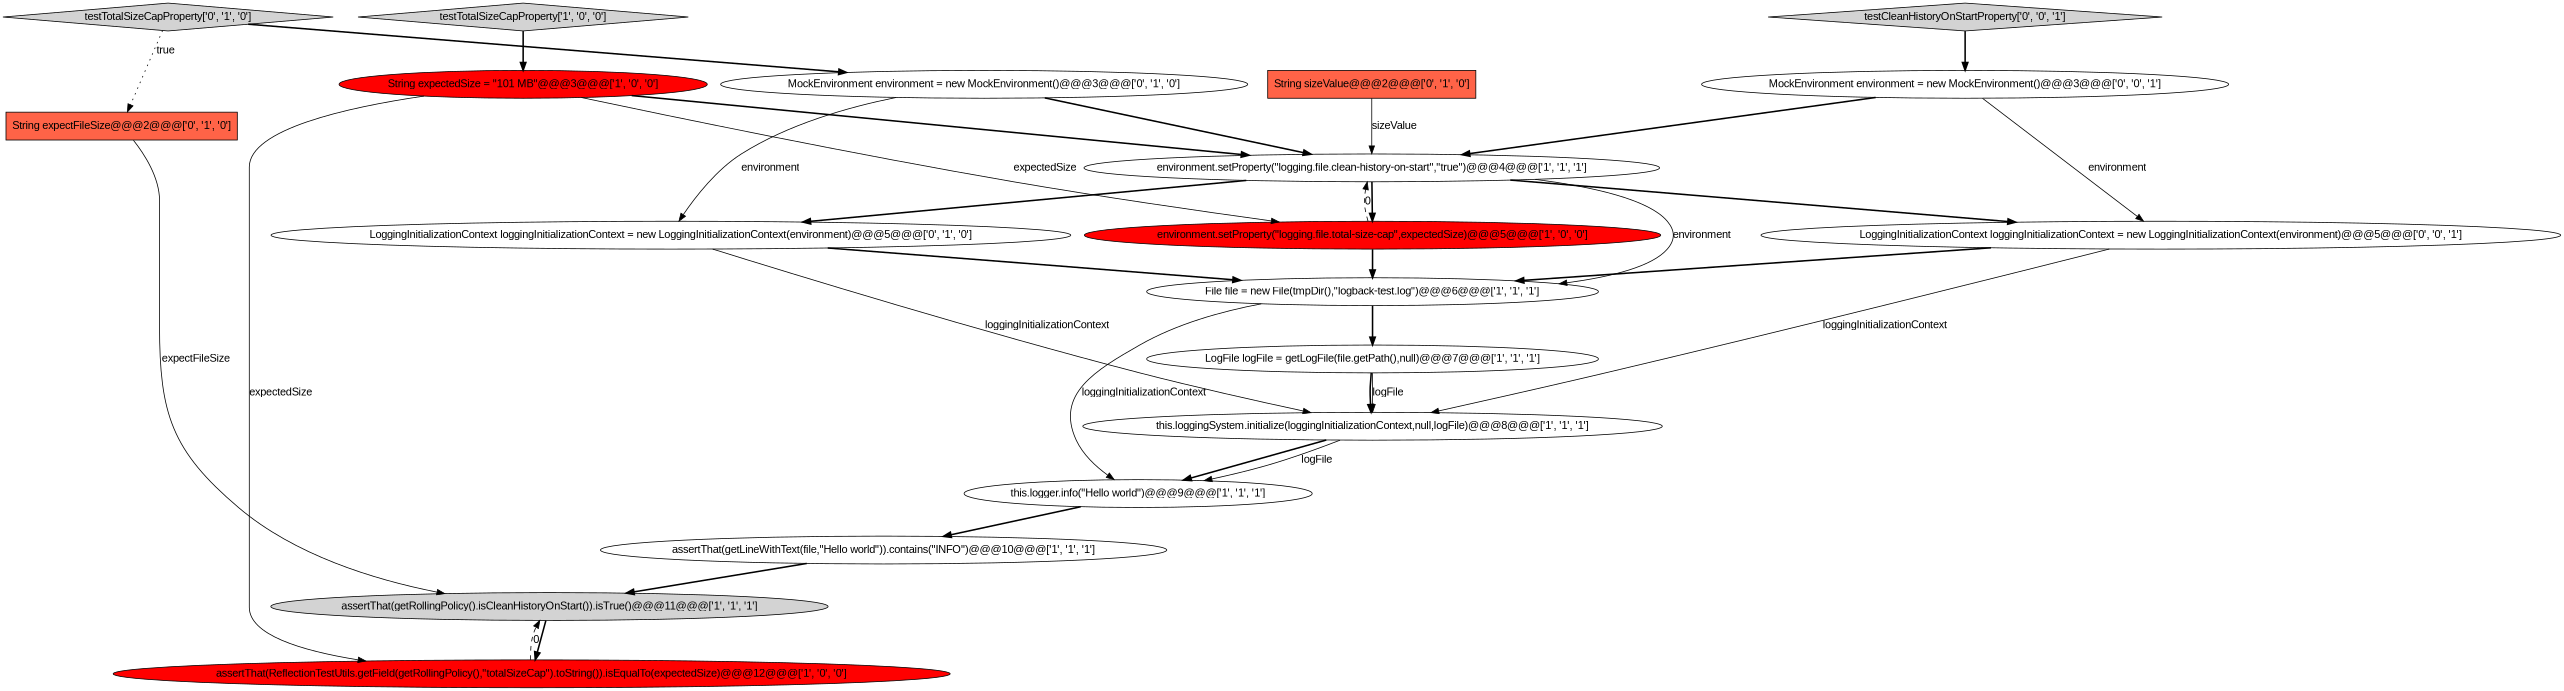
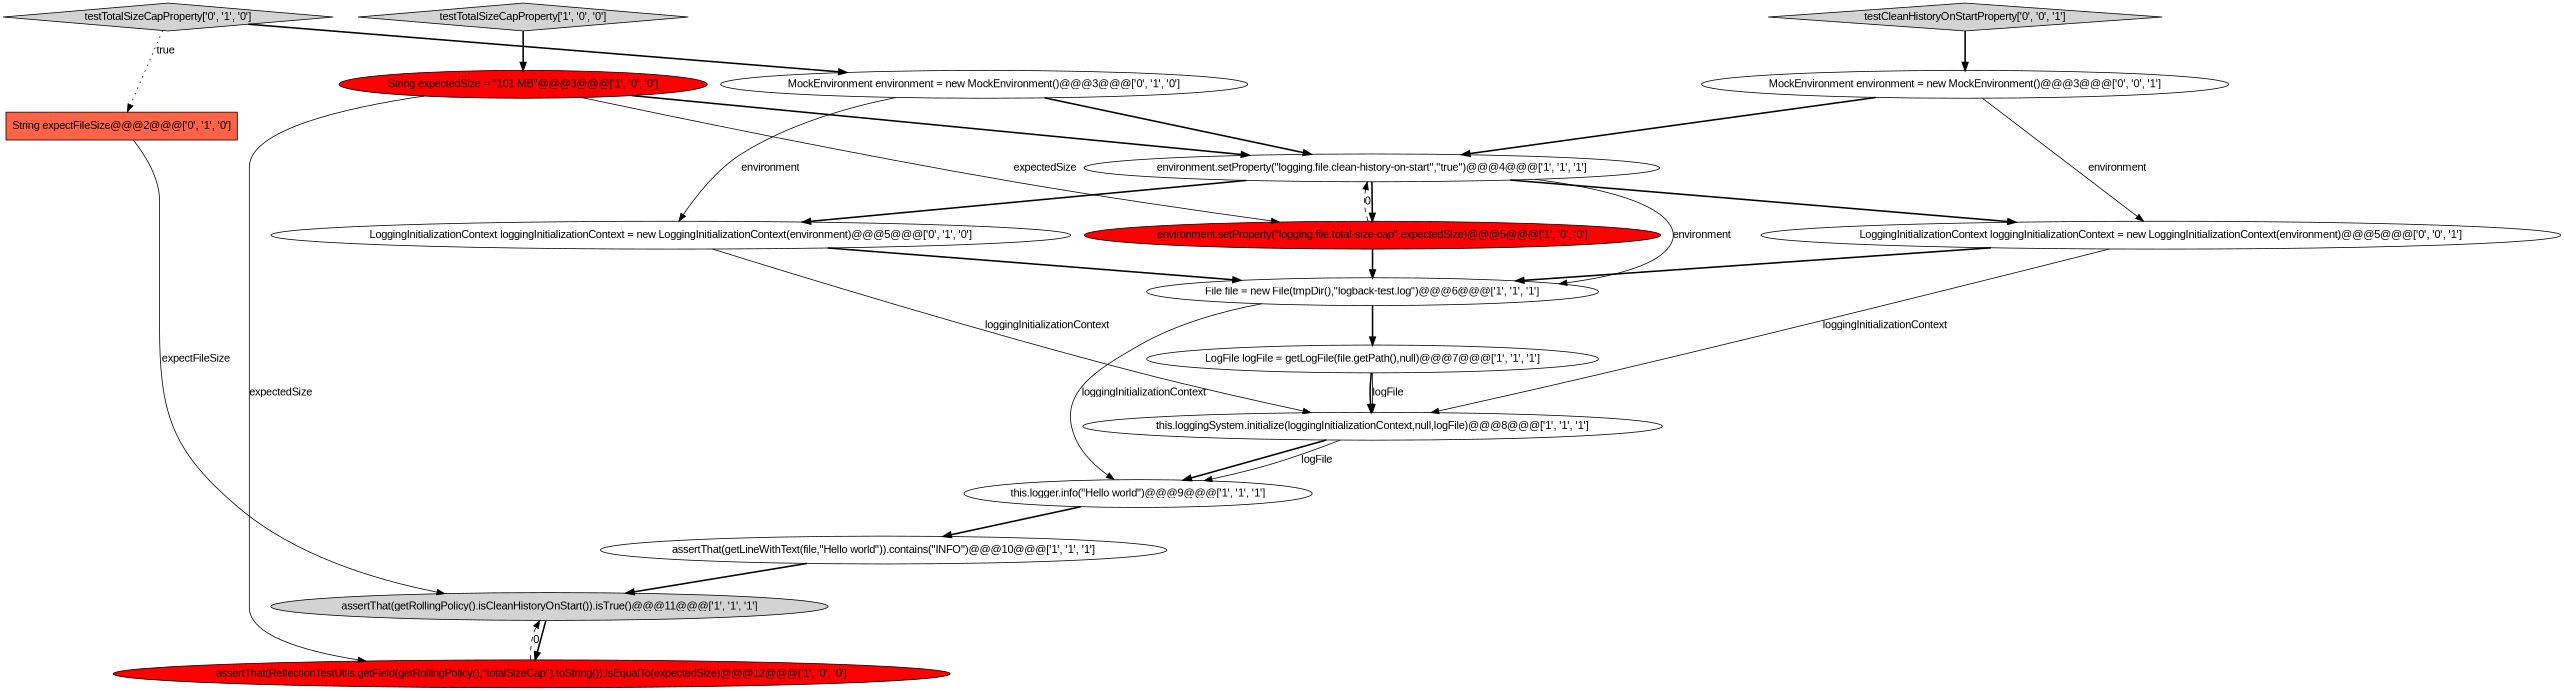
(1372, 84) -> none
